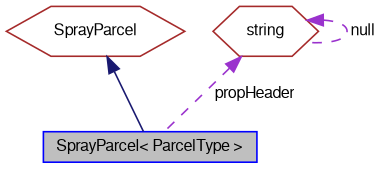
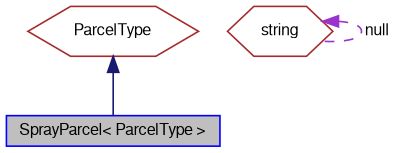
(96, 31) -> (113, 31)
(197, 100) -> none
